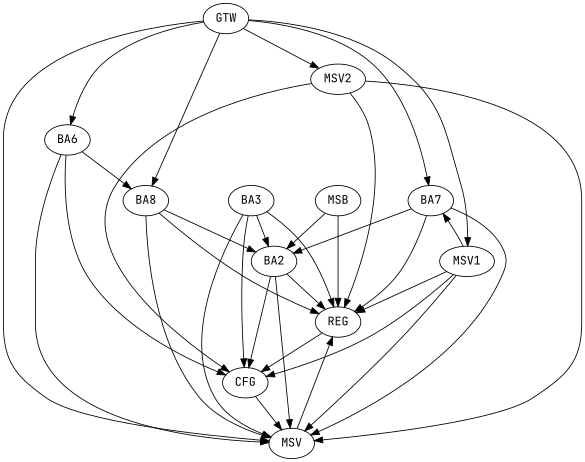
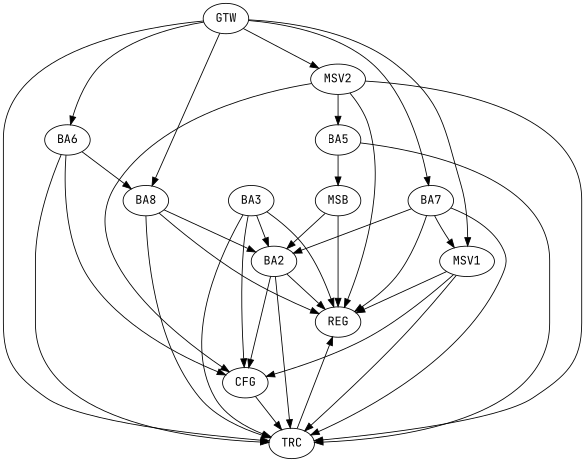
none -> (338, 140)
(456, 233) -> (442, 228)
(295, 350) -> none
(292, 443) -> (292, 443)
